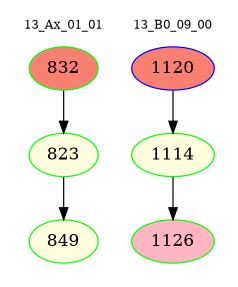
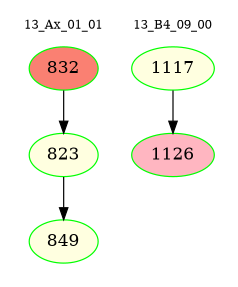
(173, 26) -> (173, 26)
(173, 68) -> none
(173, 155) -> (173, 68)
